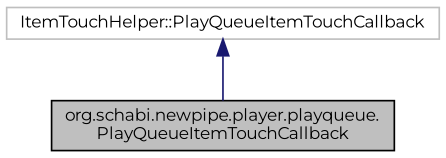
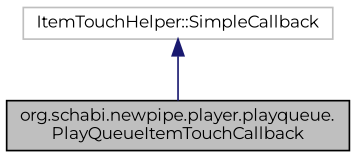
(223, 23) -> (178, 23)
